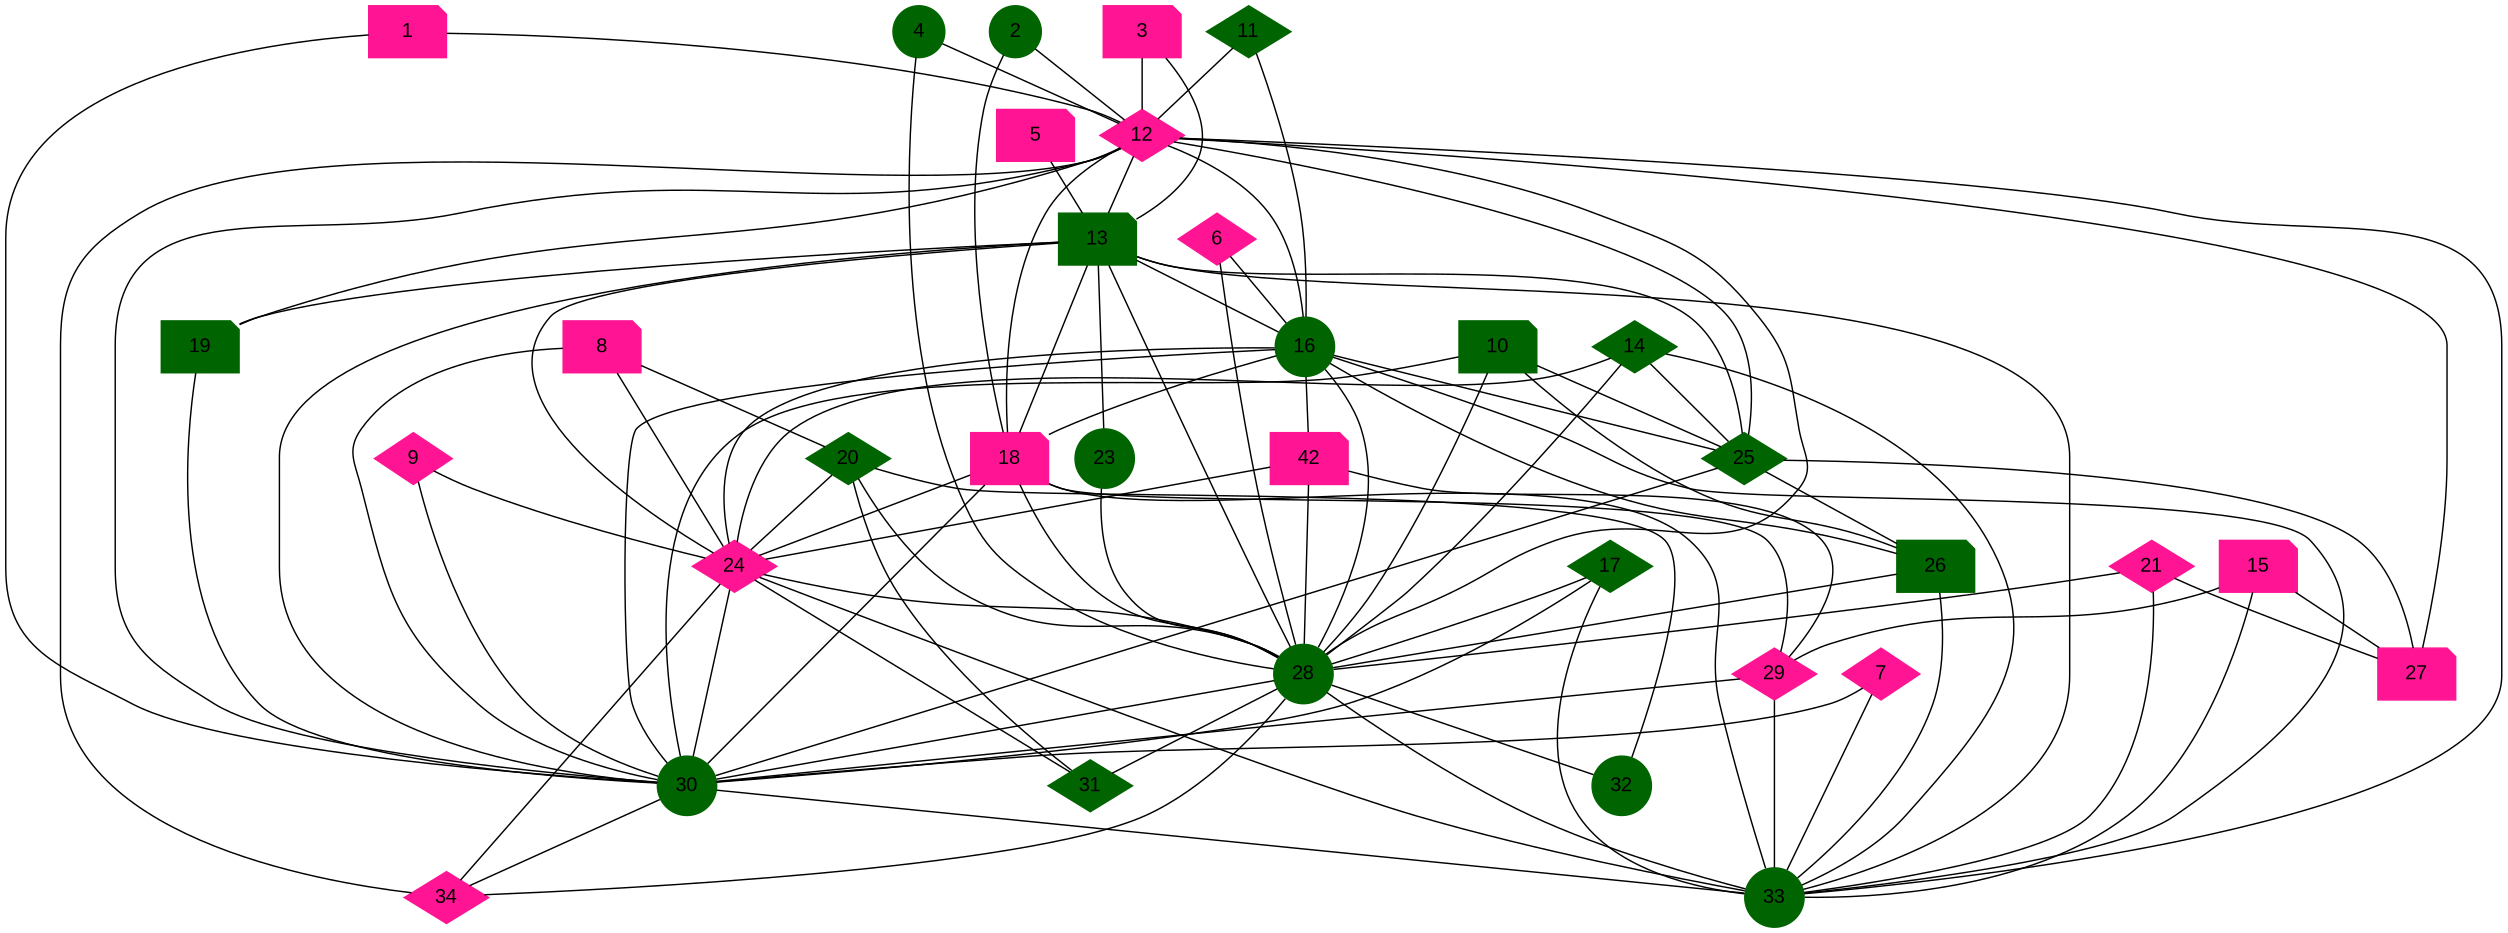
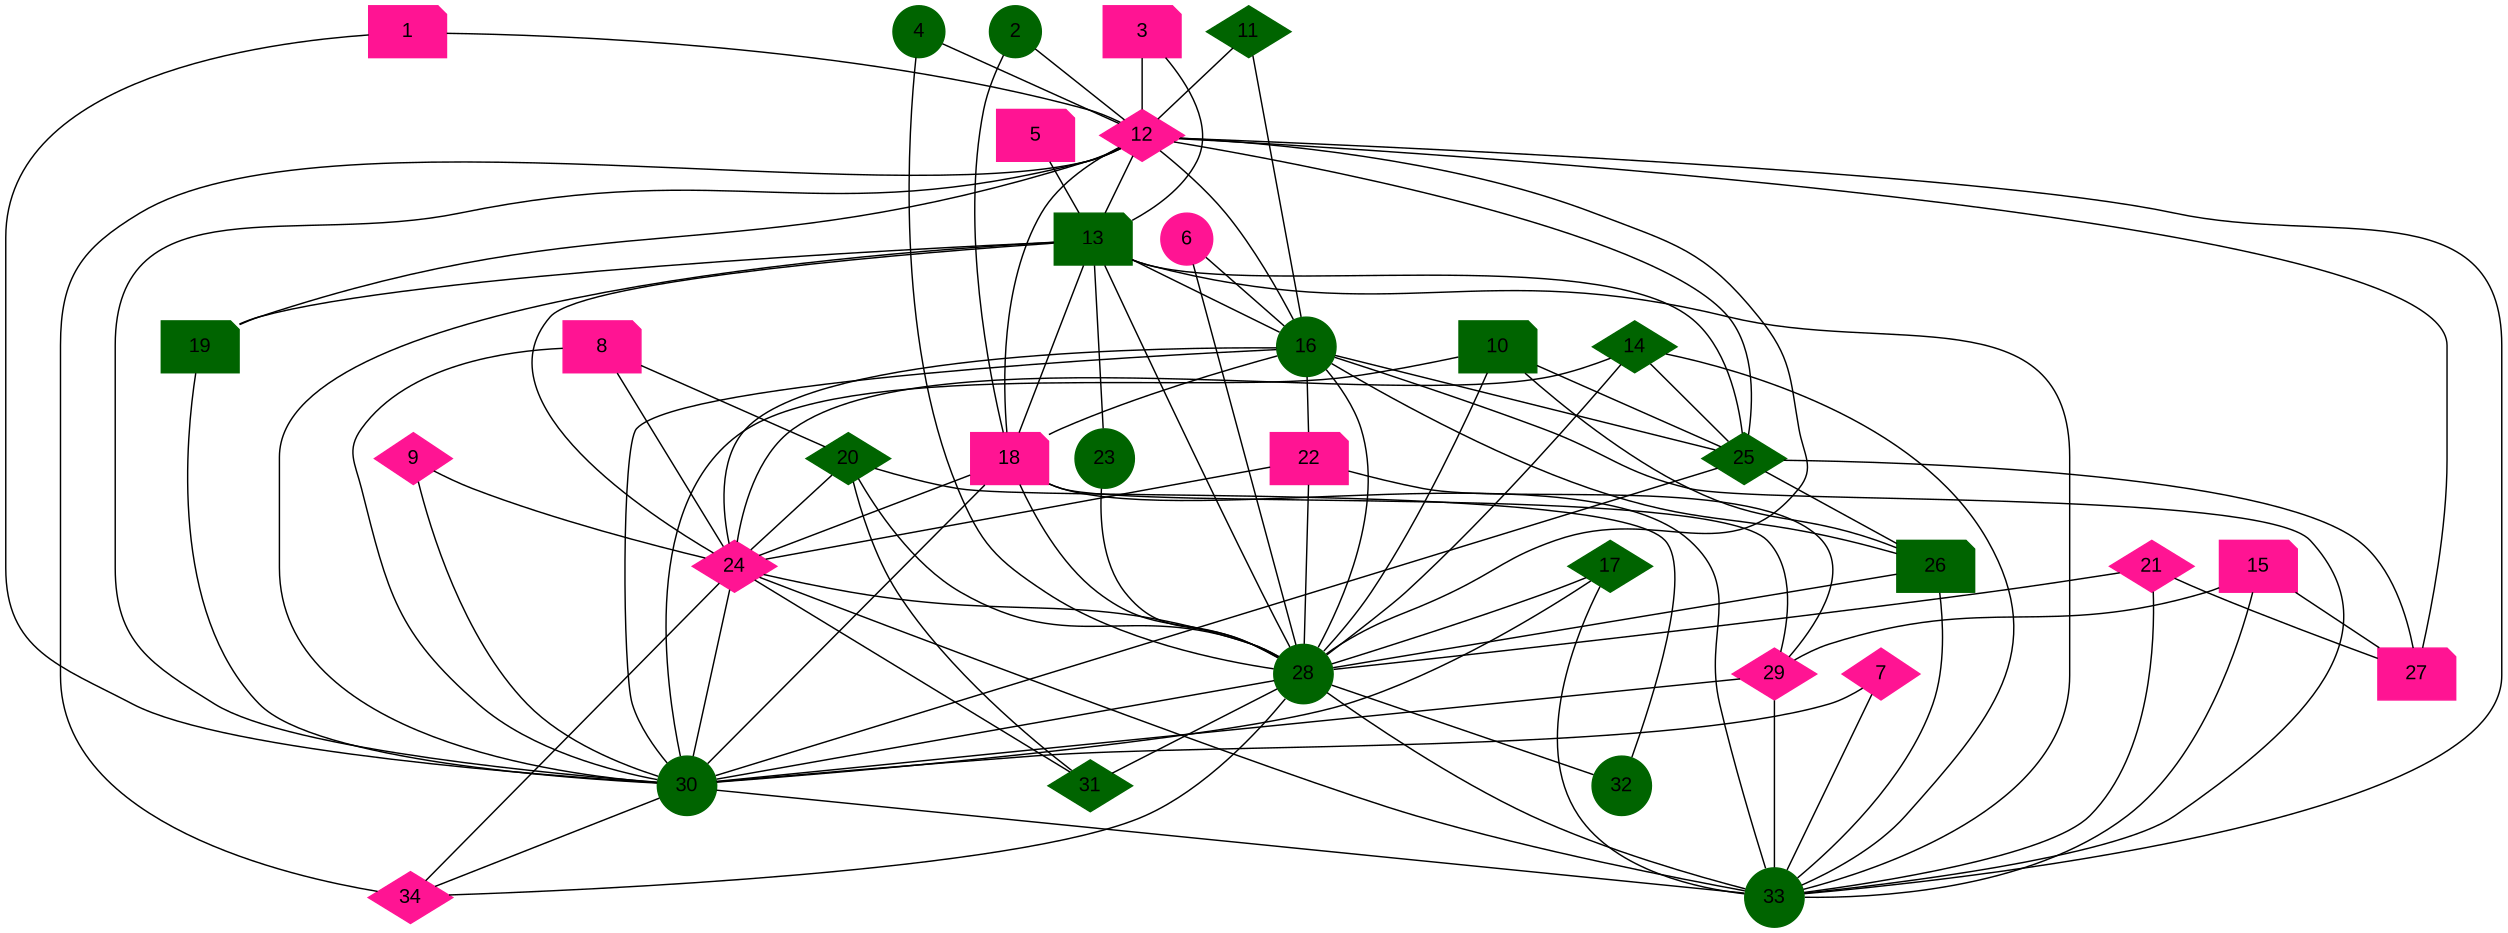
(1217, 239) -> (1187, 239)
(1309, 459) -> (1309, 459)
